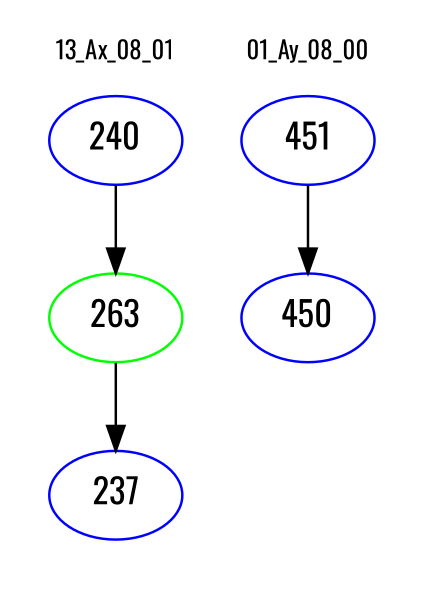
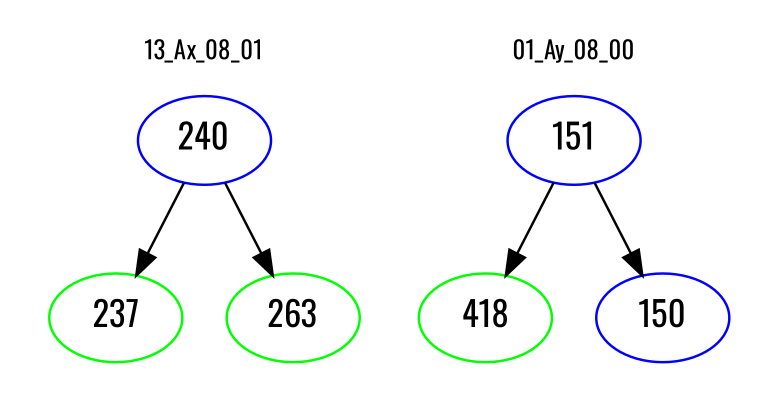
(308, 140) -> (574, 140)
(308, 318) -> (663, 318)
none -> (485, 318)
(116, 394) -> (166, 218)
(116, 495) -> (116, 318)
